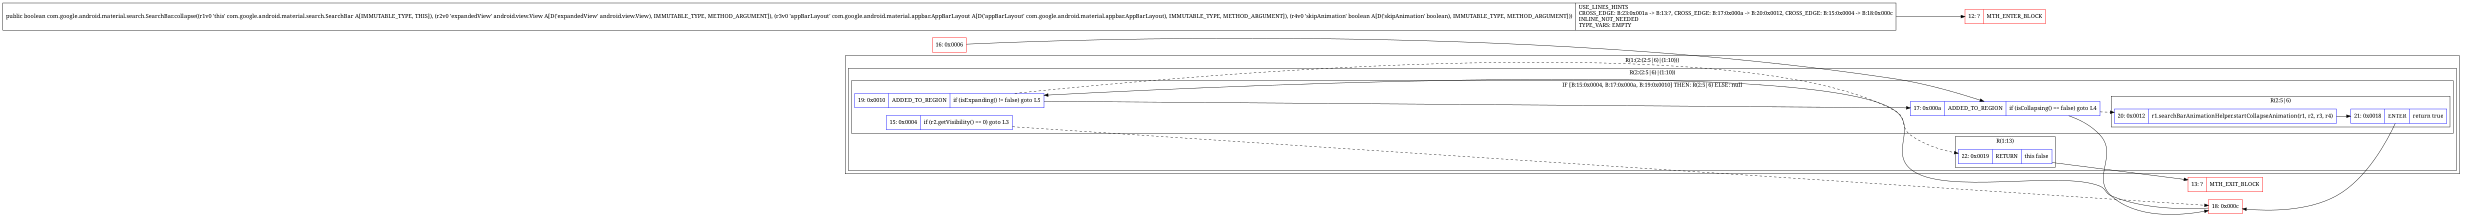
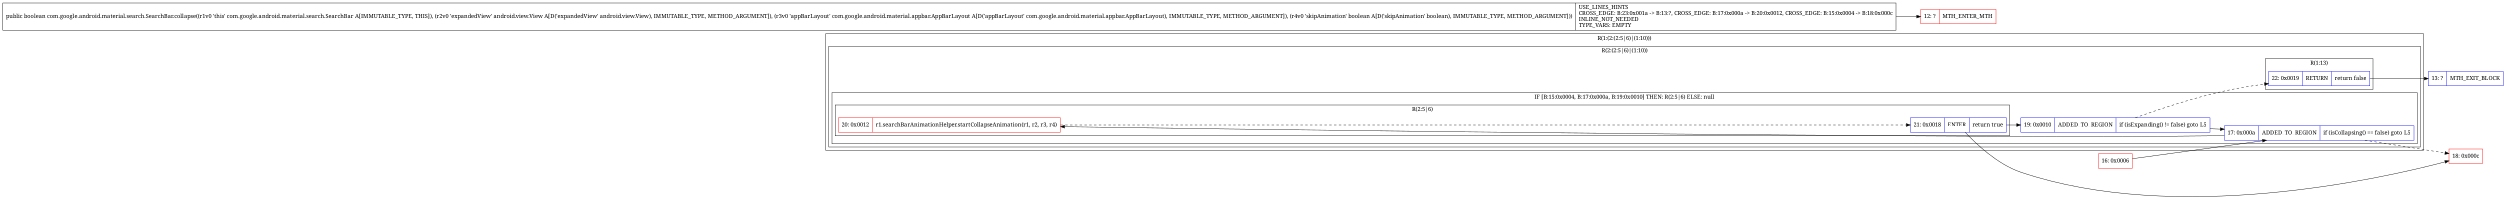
(2014, 16) -> (1968, 16)
(1719, 83) -> (2012, 125)
(2053, 108) -> (2367, 133)
(2105, 112) -> (1586, 133)
(2225, 116) -> (949, 125)
(2342, 116) -> (1483, 125)
(949, 123) -> none
(2037, 156) -> (2351, 78)
(2225, 185) -> (2466, 79)
(2105, 186) -> (2405, 147)
